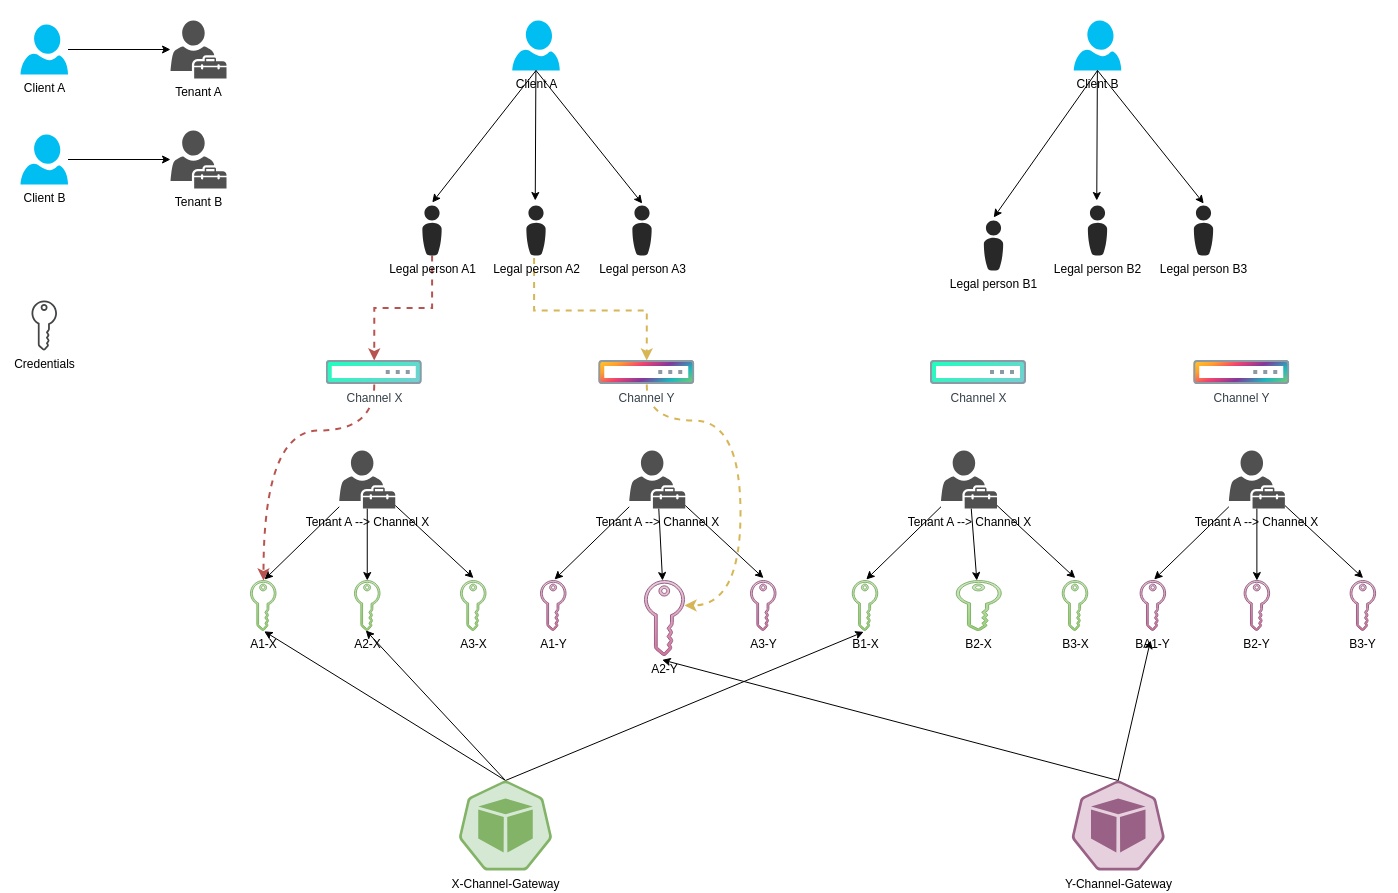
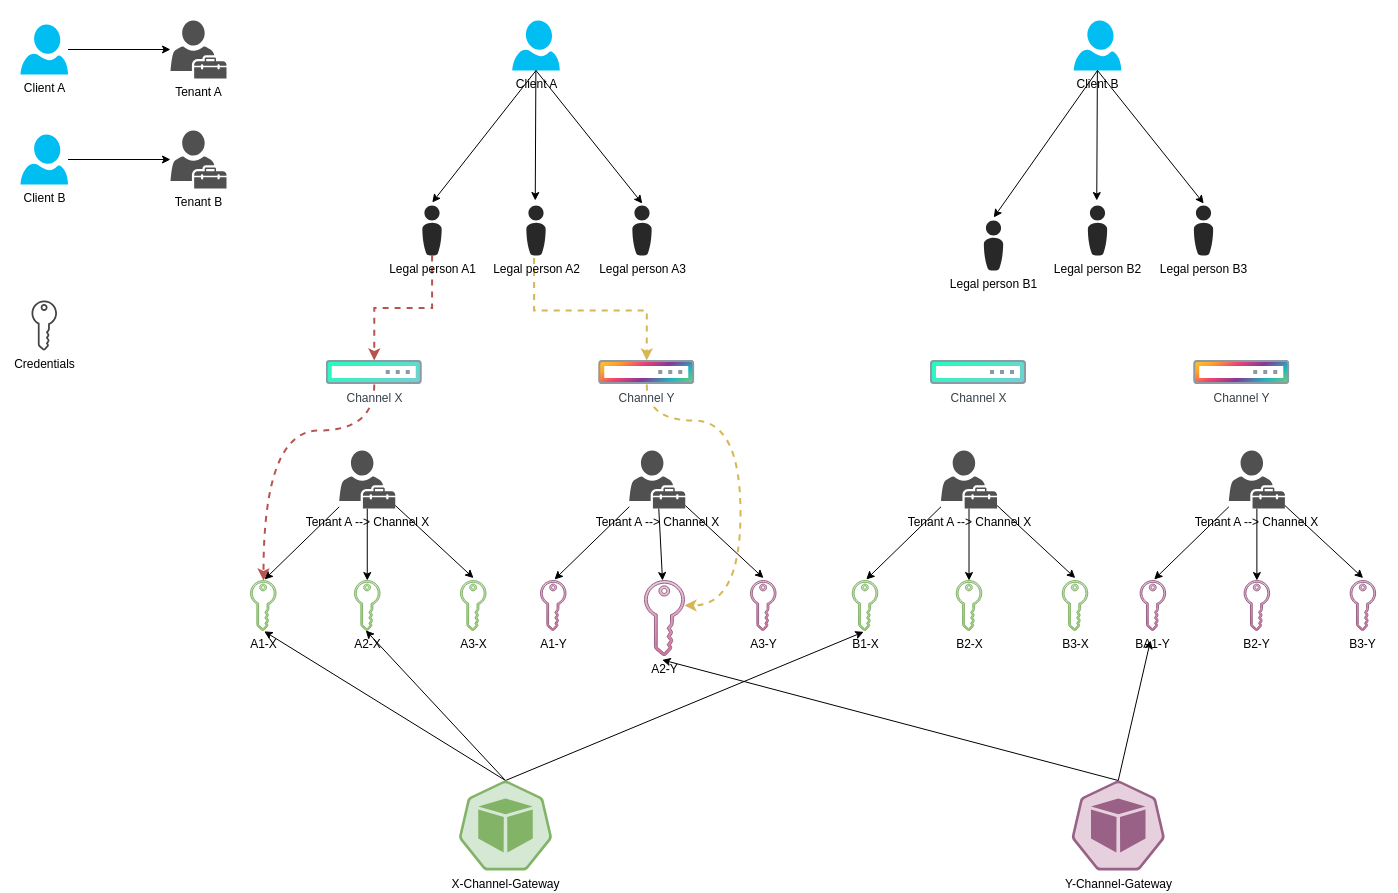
(979, 606) -> (969, 606)
